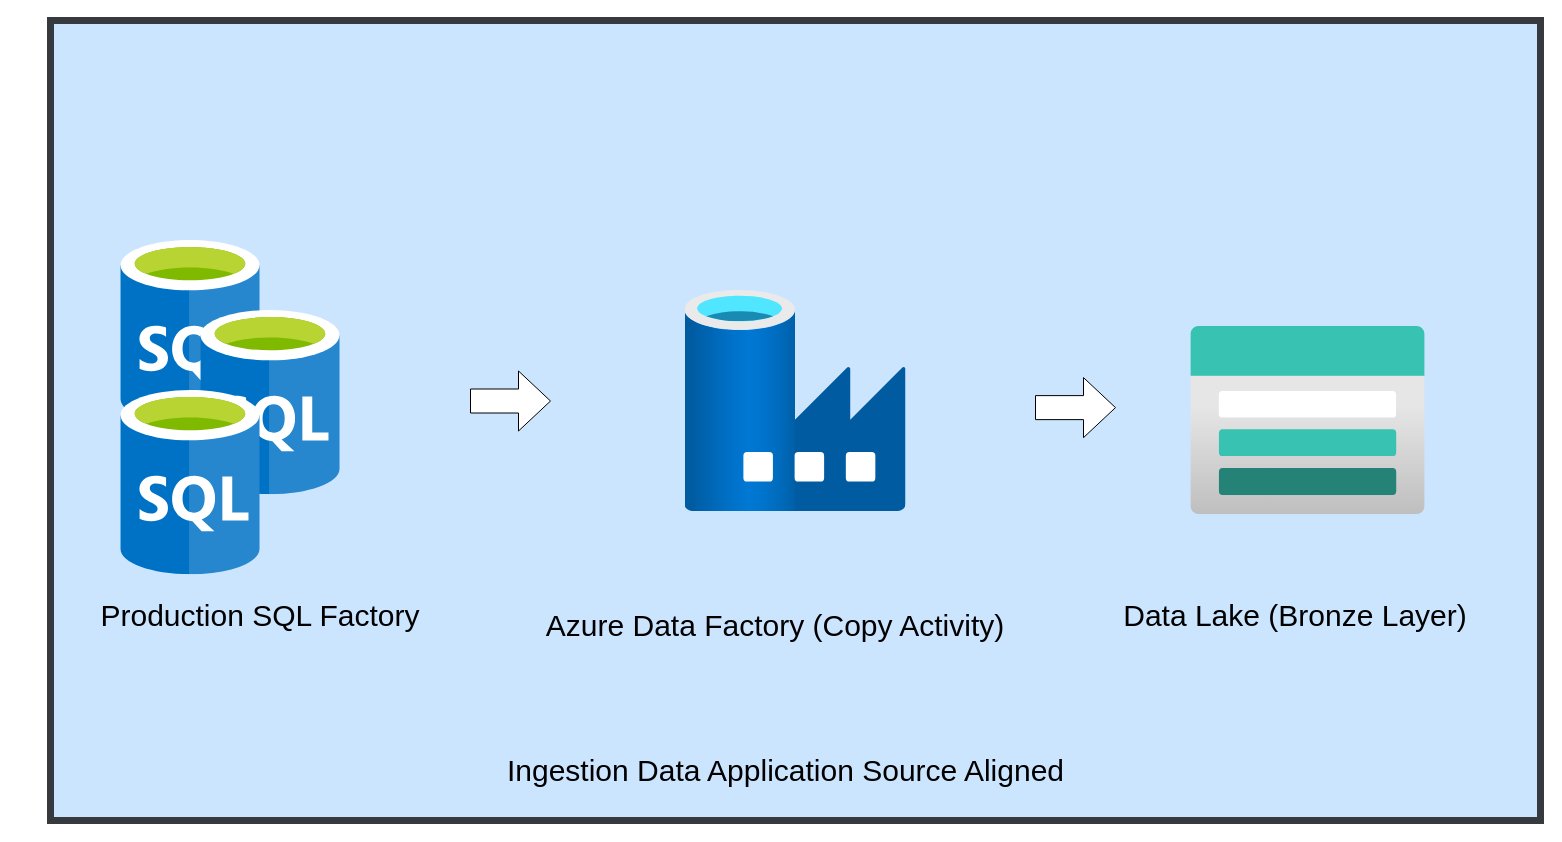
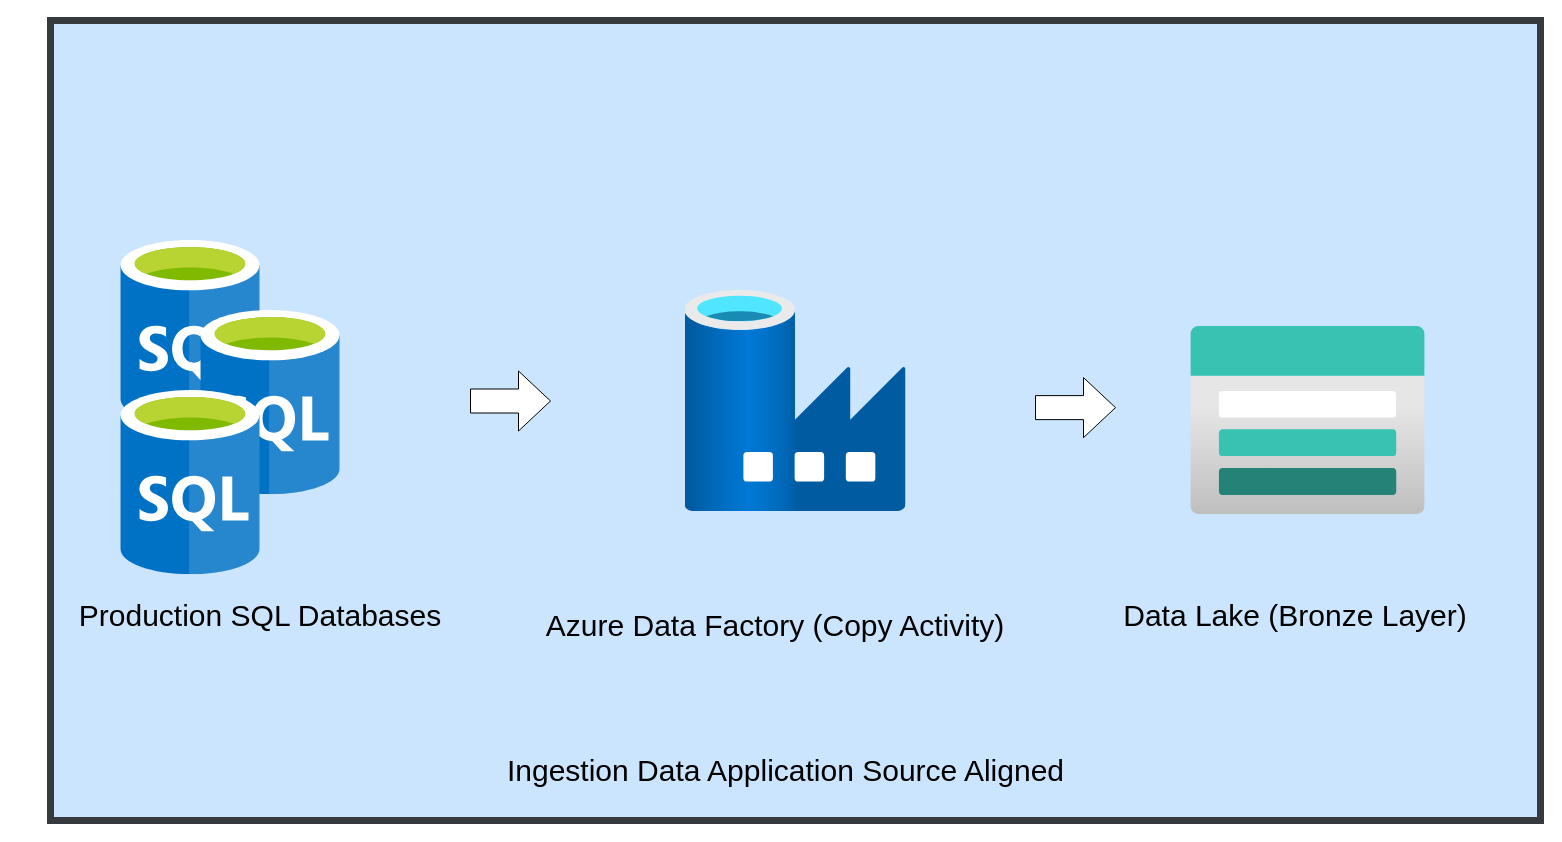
(261, 616) -> (261, 616)
